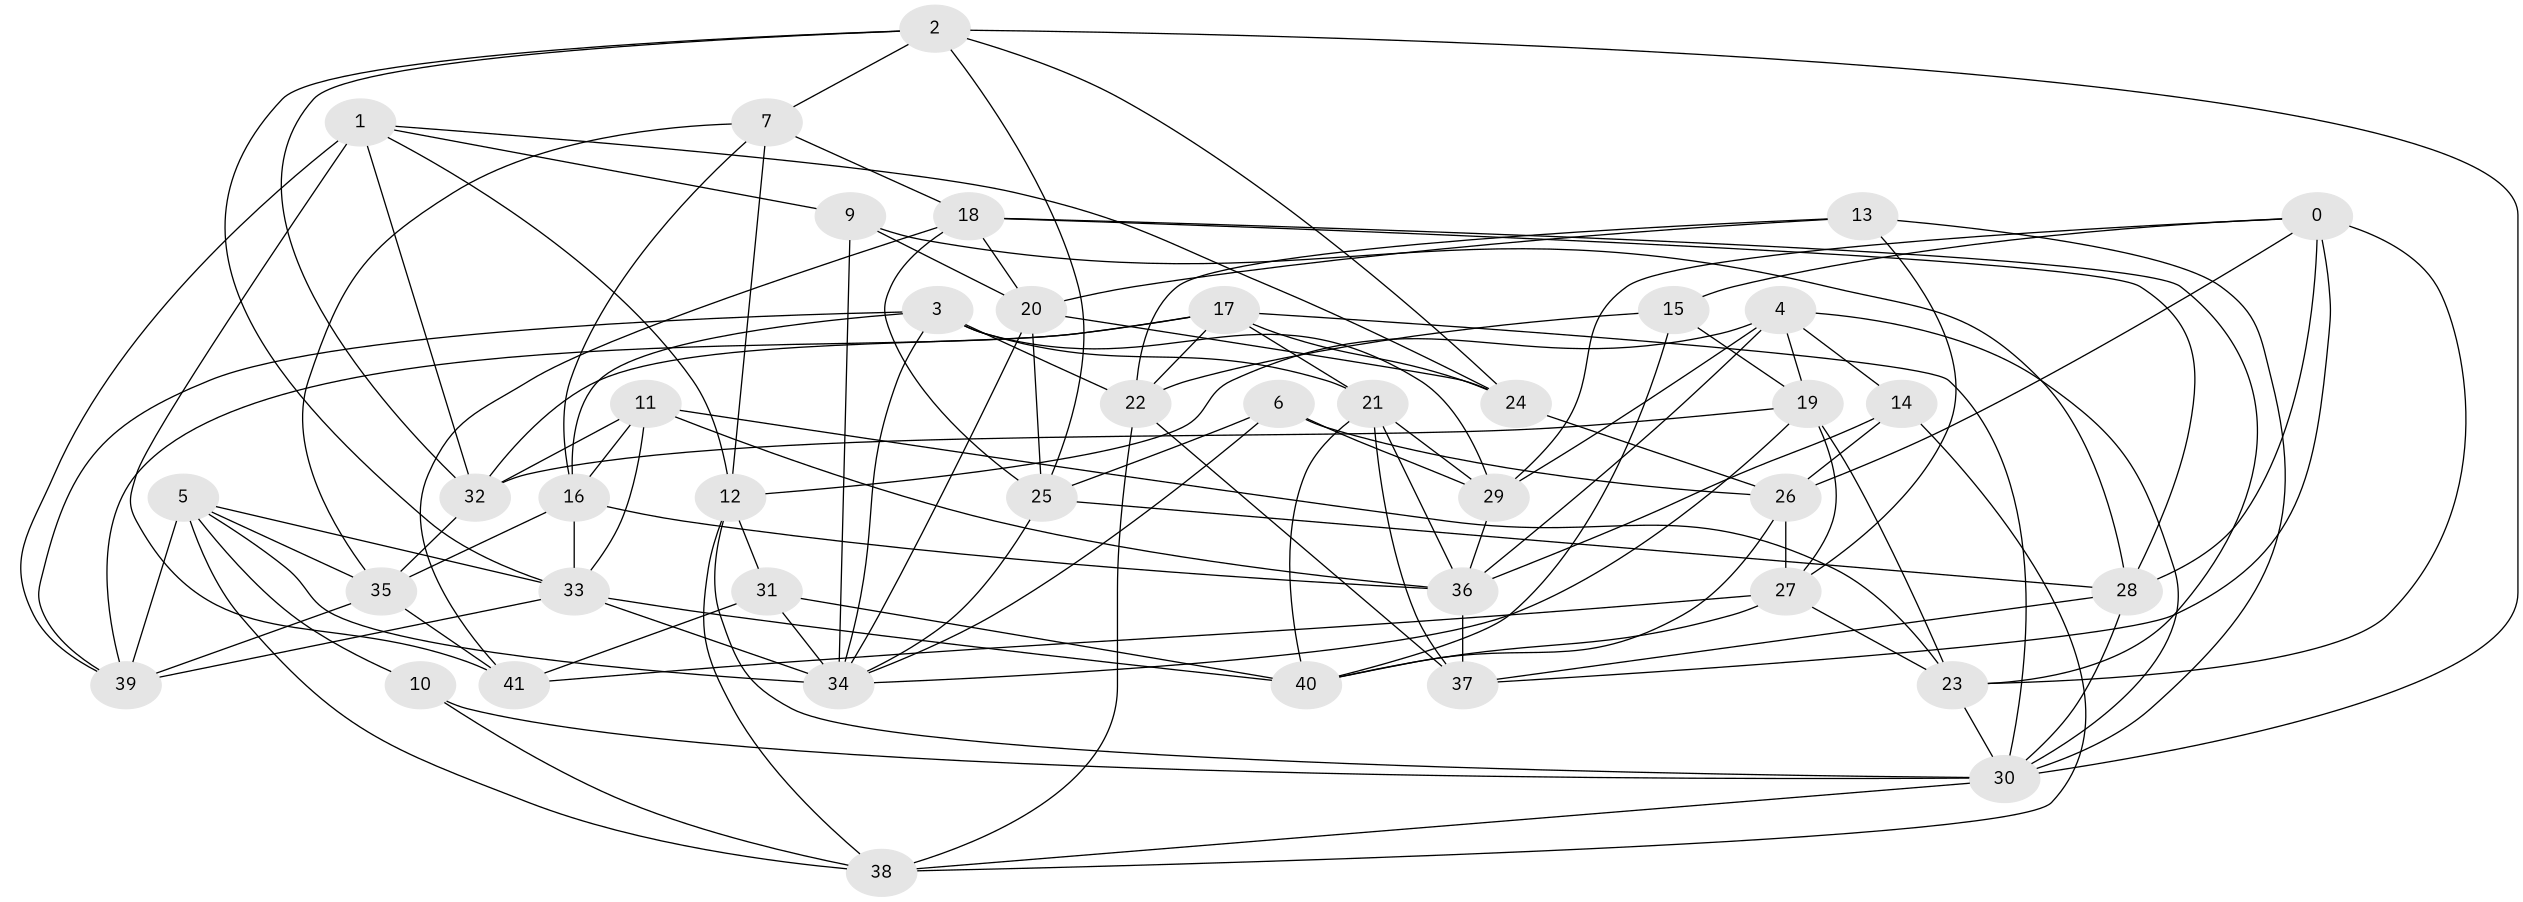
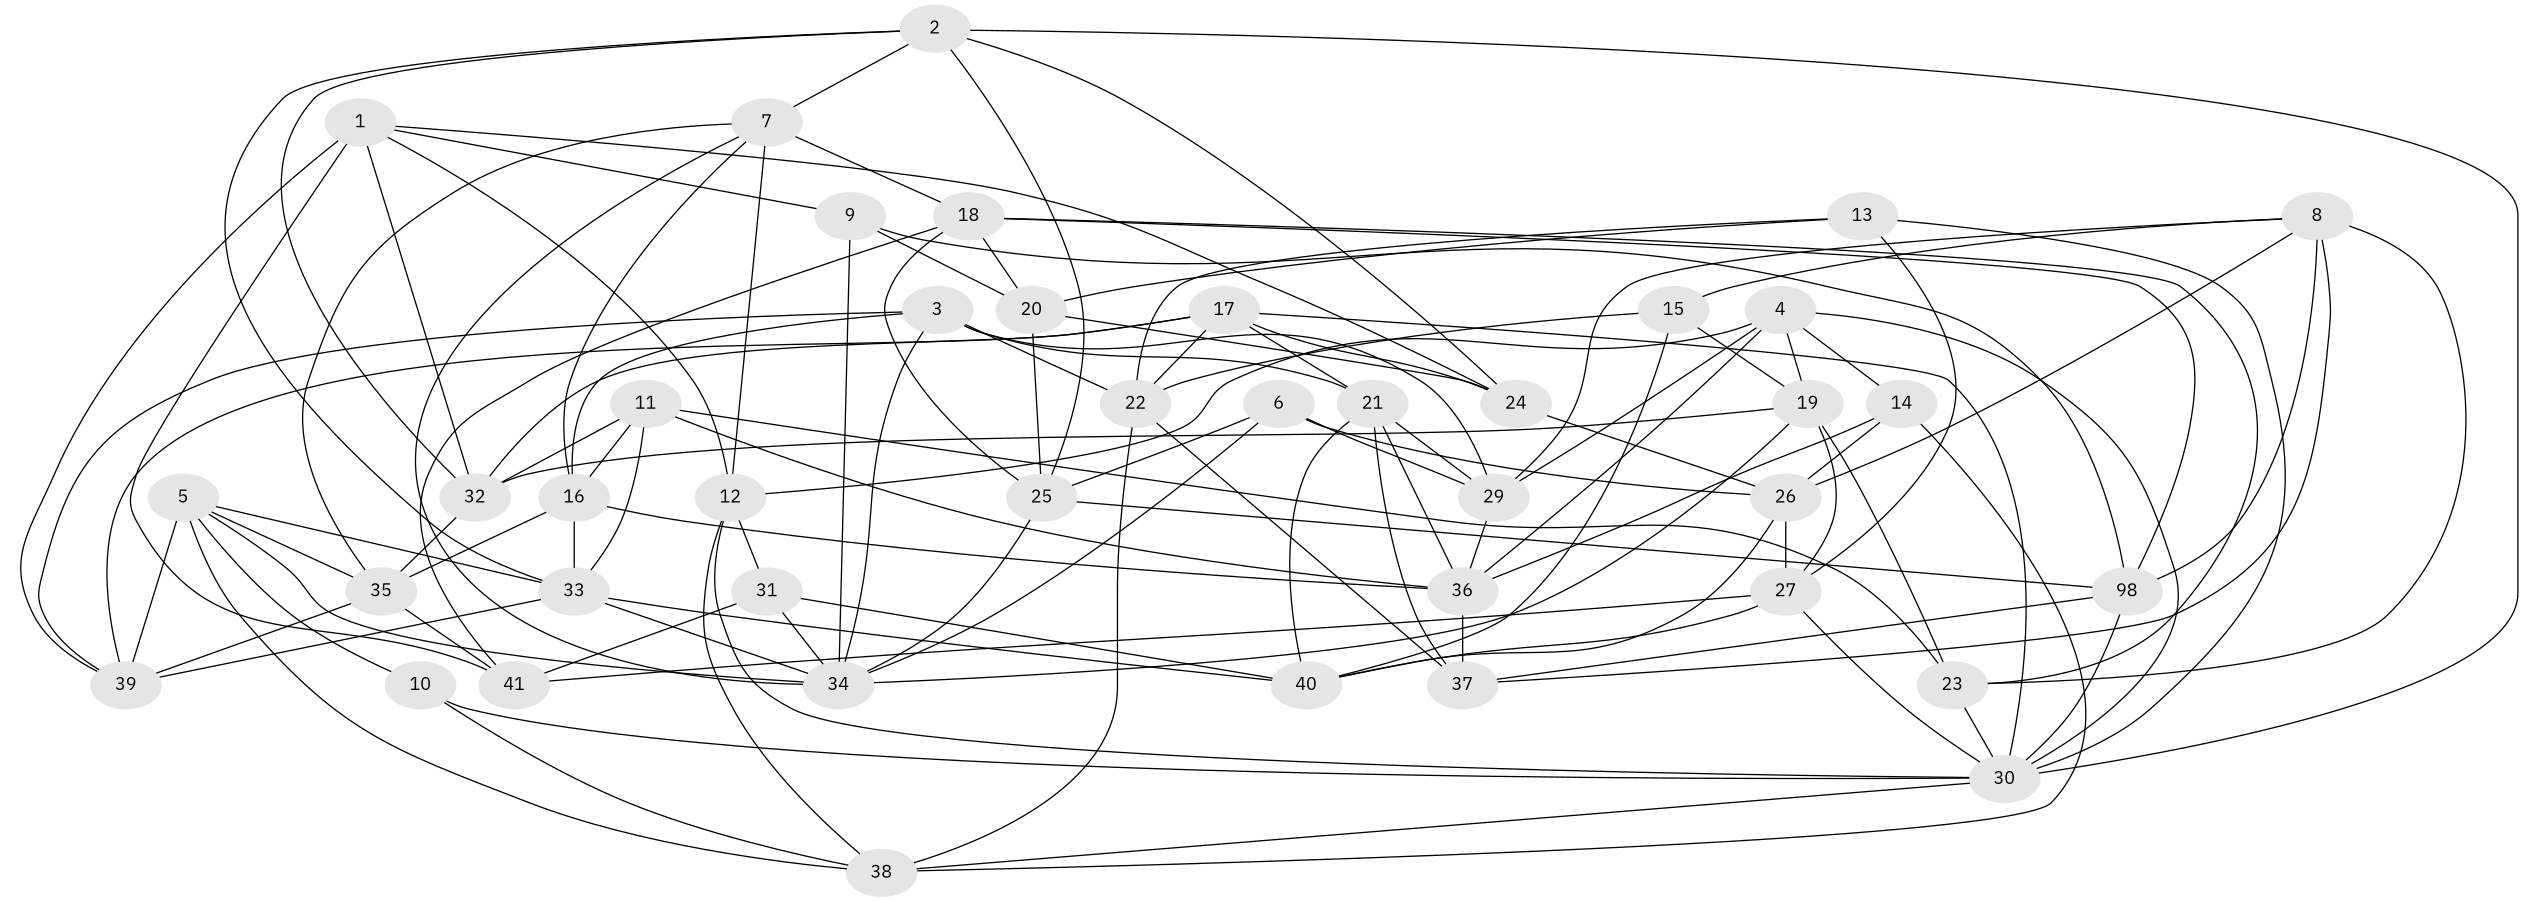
(2317, 216) -> (2317, 216)
(944, 491) -> (418, 468)
(2127, 591) -> (2127, 591)
(1869, 638) -> (1887, 693)
